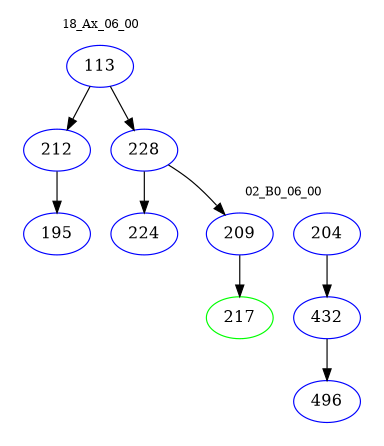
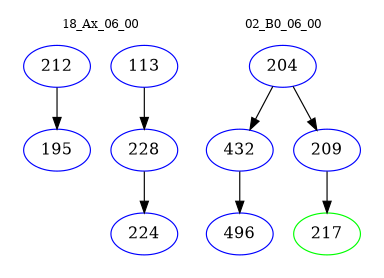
(81, 103) -> none
(205, 193) -> (302, 103)
